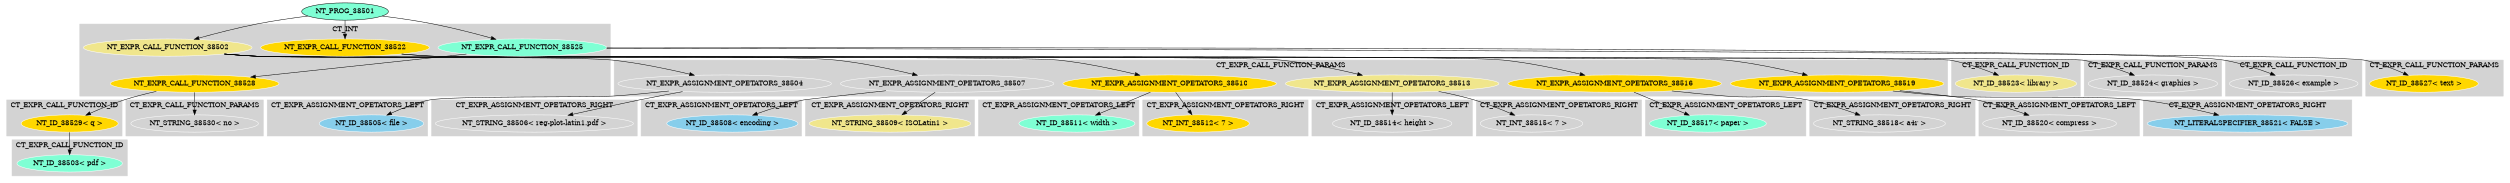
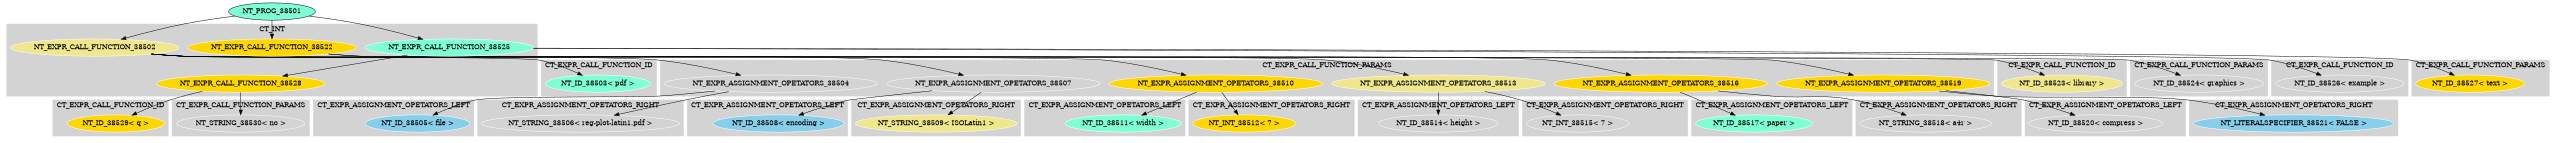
(70, 143) -> (366, 57)
